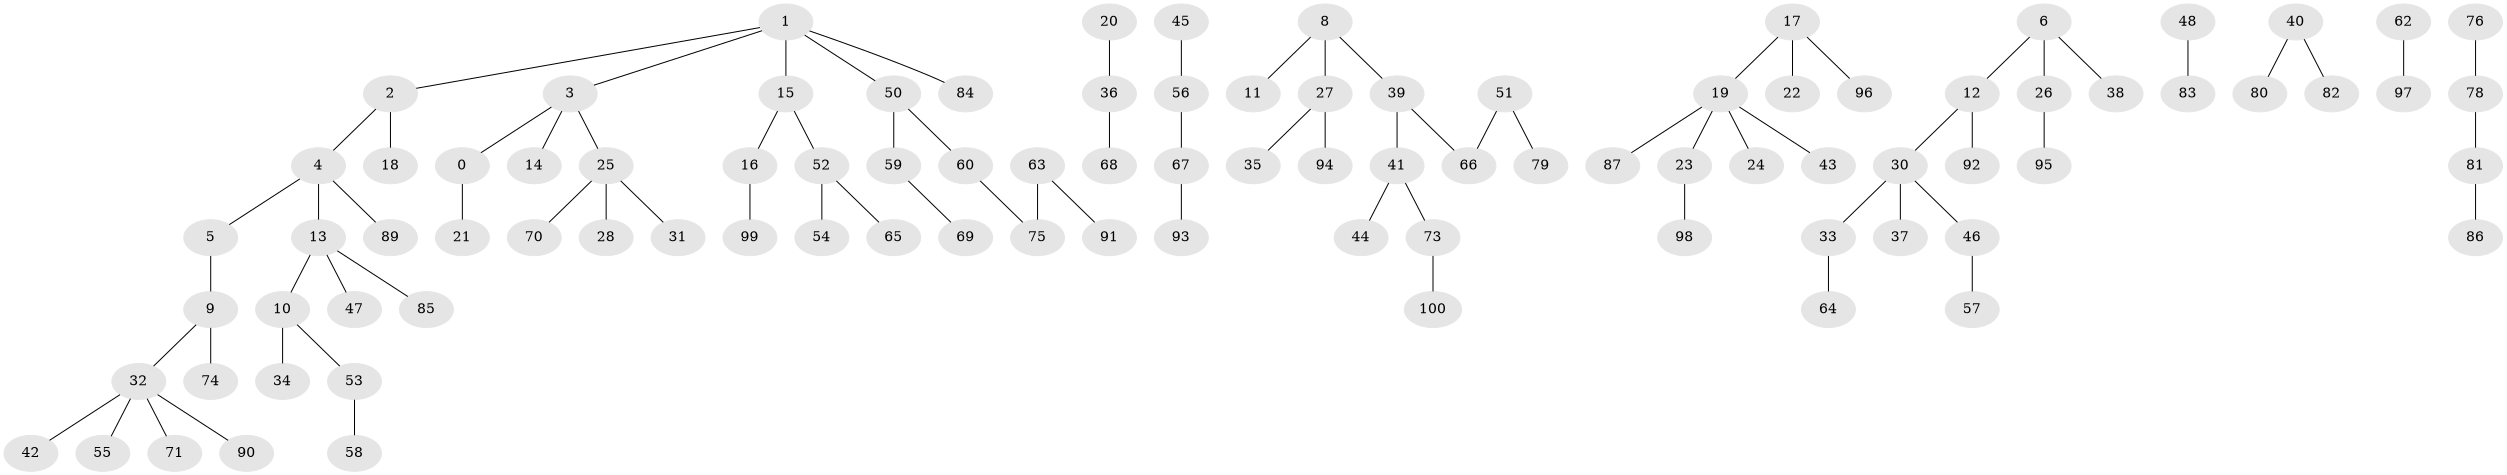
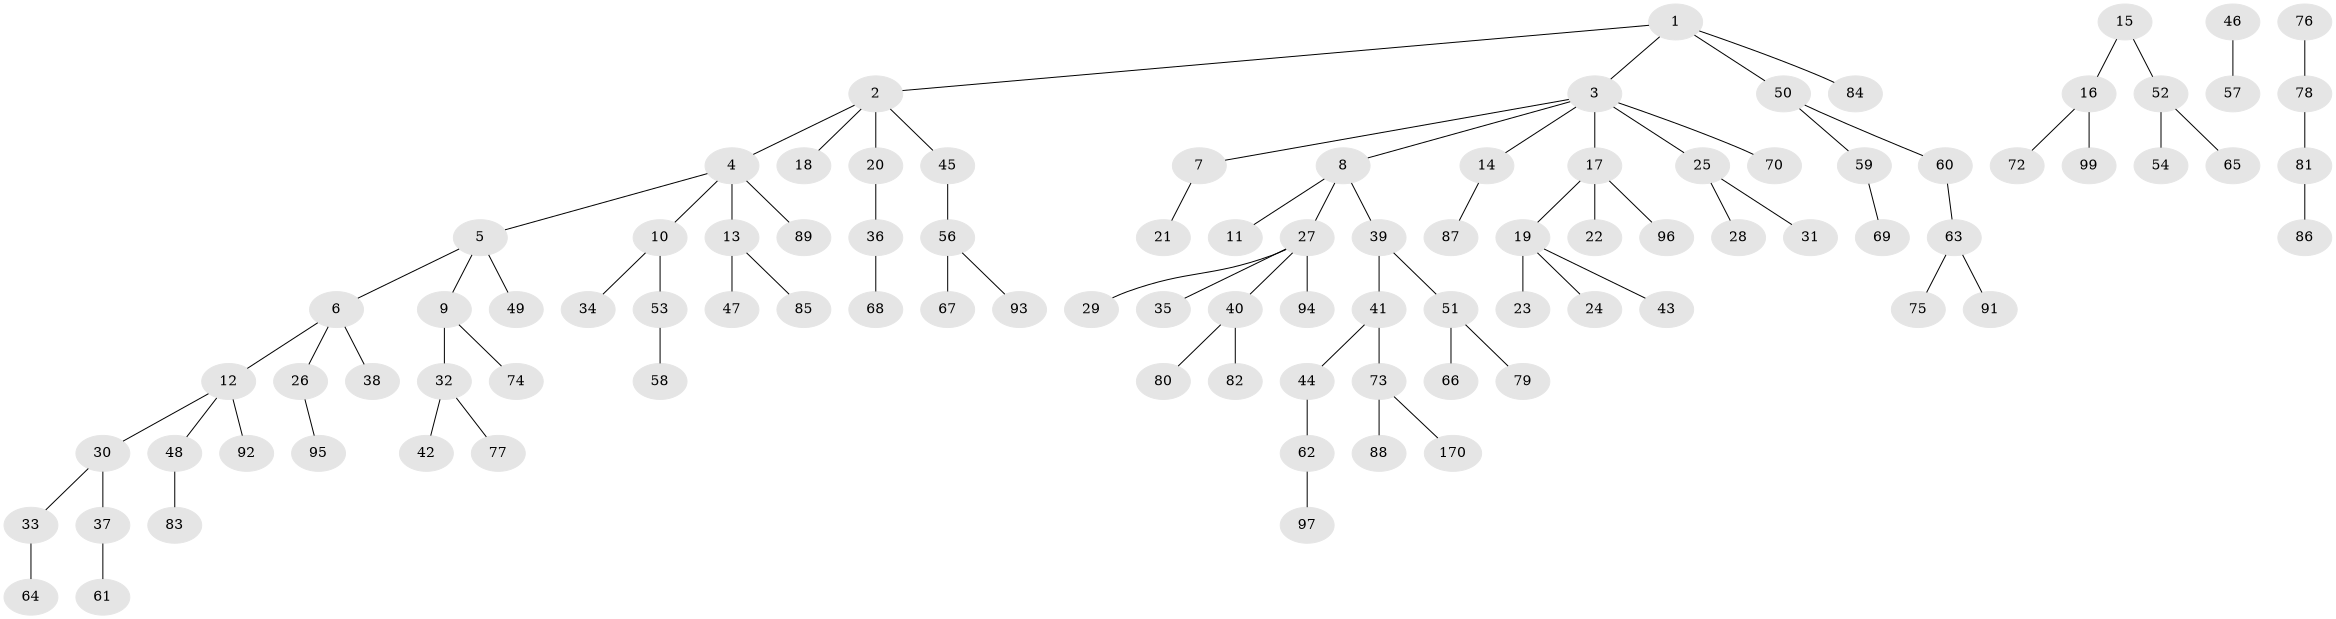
(786, 58) -> none
none -> (876, 130)
none -> (912, 130)
(1433, 130) -> (1415, 274)
none -> (1469, 130)
none -> (1595, 130)
(1667, 130) -> (1469, 202)
(462, 166) -> (1199, 166)
none -> (2017, 166)
(570, 202) -> (1686, 127)
(1001, 202) -> (1950, 202)
(1181, 202) -> (984, 274)
(1936, 202) -> none
(1685, 238) -> none
(301, 274) -> (696, 202)
none -> (408, 274)
none -> (1271, 274)
none -> (516, 310)
none -> (1091, 310)
(1433, 310) -> (1453, 453)
none -> (202, 417)
none -> (1307, 418)
(103, 453) -> none
(175, 453) -> (498, 453)
(247, 453) -> none
none -> (1379, 453)
none -> (103, 597)
